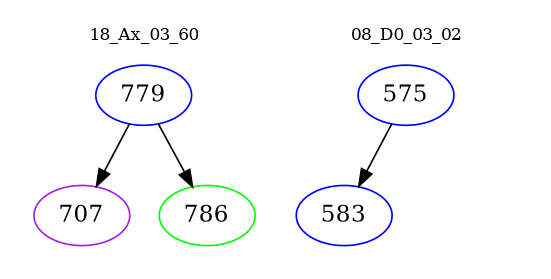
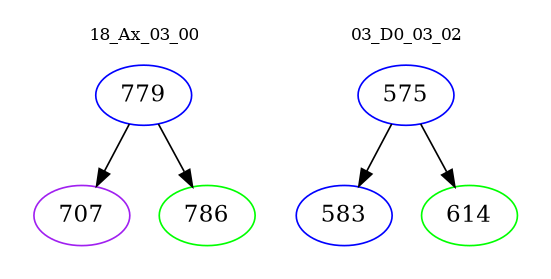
(145, 36) -> (145, 36)
(407, 36) -> (407, 36)
none -> (470, 216)
